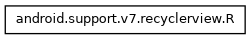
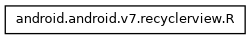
(125, 20) -> (125, 20)
